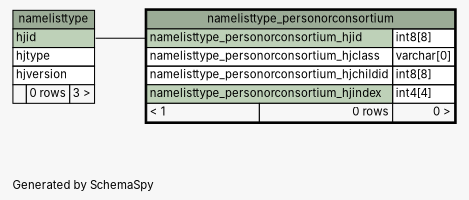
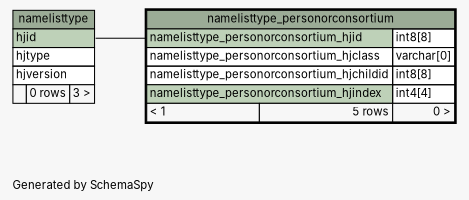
(371, 112) -> (371, 112)
